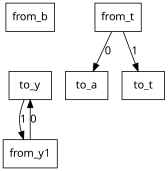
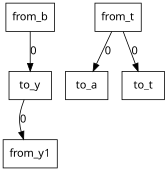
(135, 51) -> (135, 51)
(24, 120) -> (24, 120)
(30, 124) -> (30, 47)
